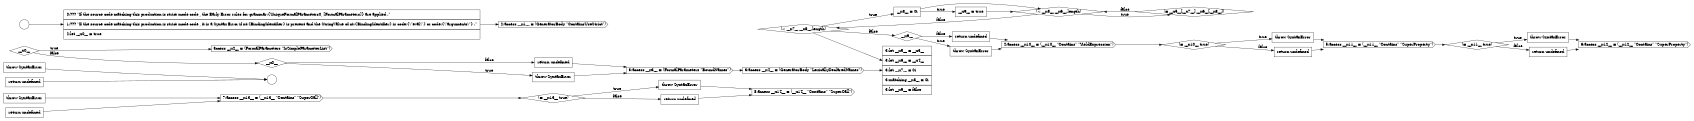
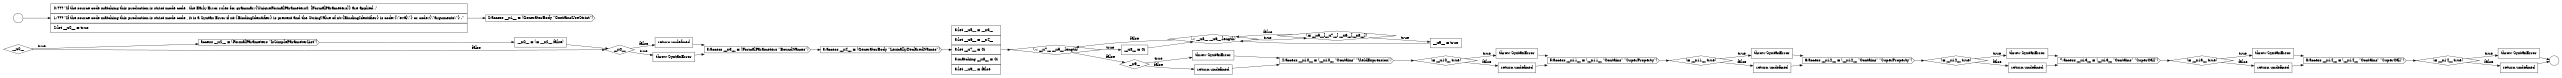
(936, 12) -> (1398, 40)
none -> (540, 42)
(846, 46) -> (1004, 50)
none -> (1956, 61)
none -> (2448, 61)
